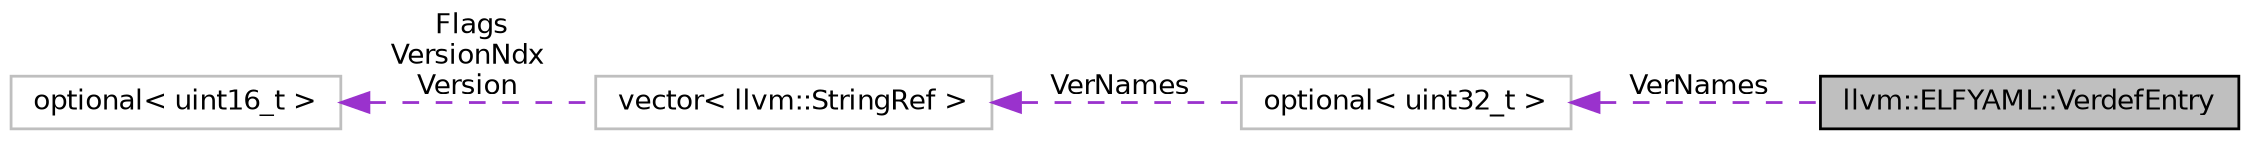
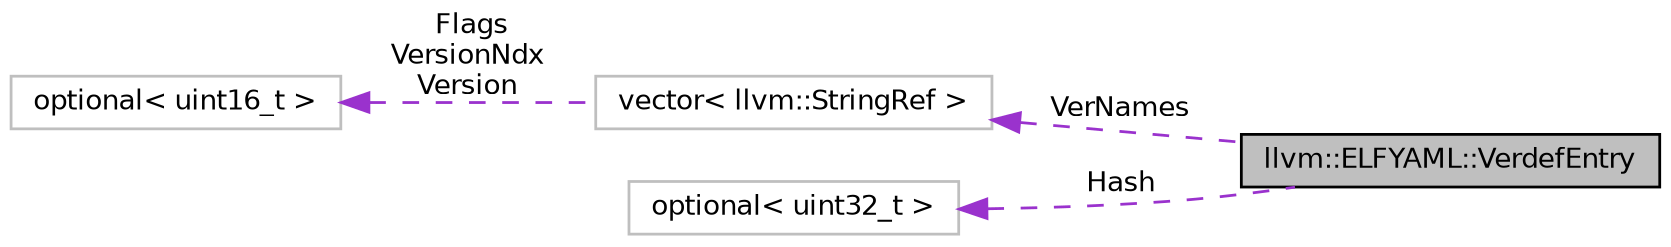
(1696, 87) -> (1117, 184)
(1131, 103) -> (1131, 132)
